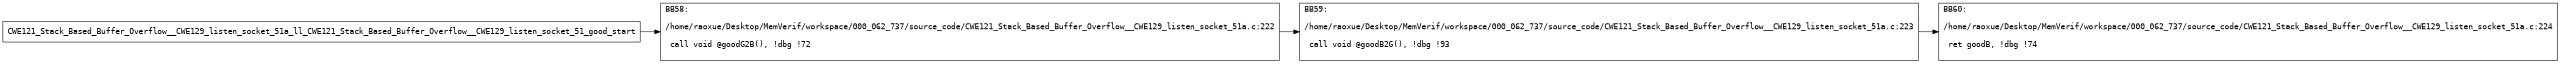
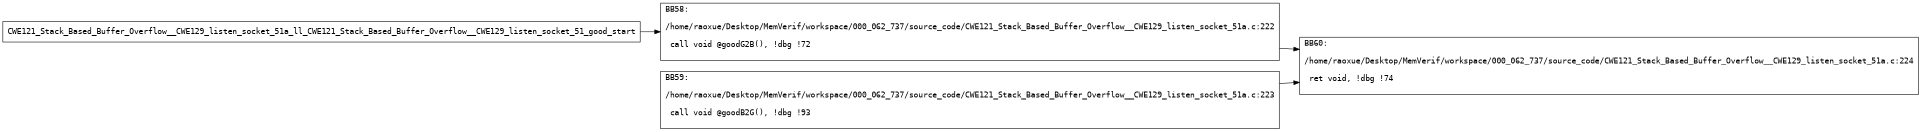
(1287, 32) -> (1287, 49)
(1990, 45) -> (1349, 79)
